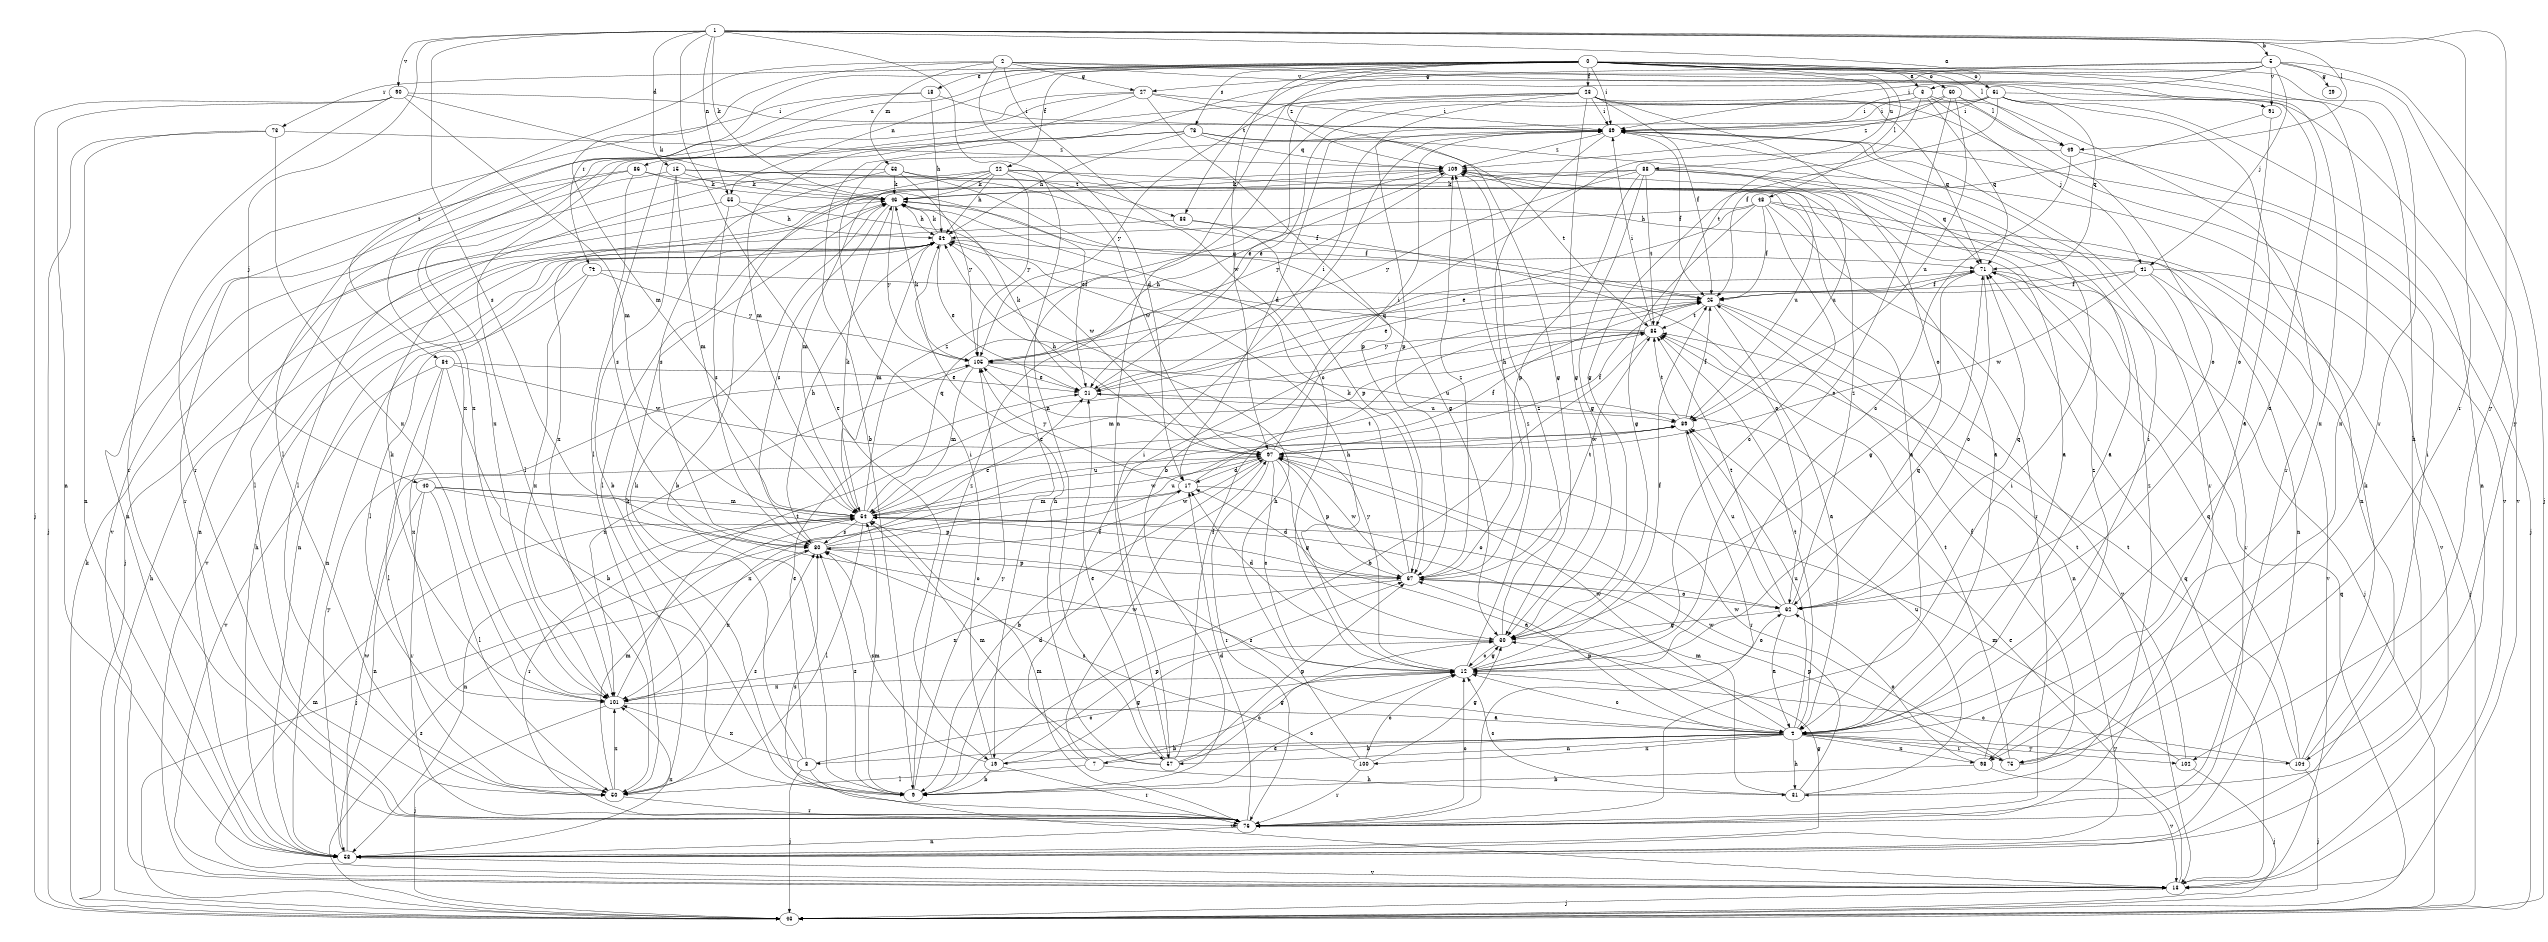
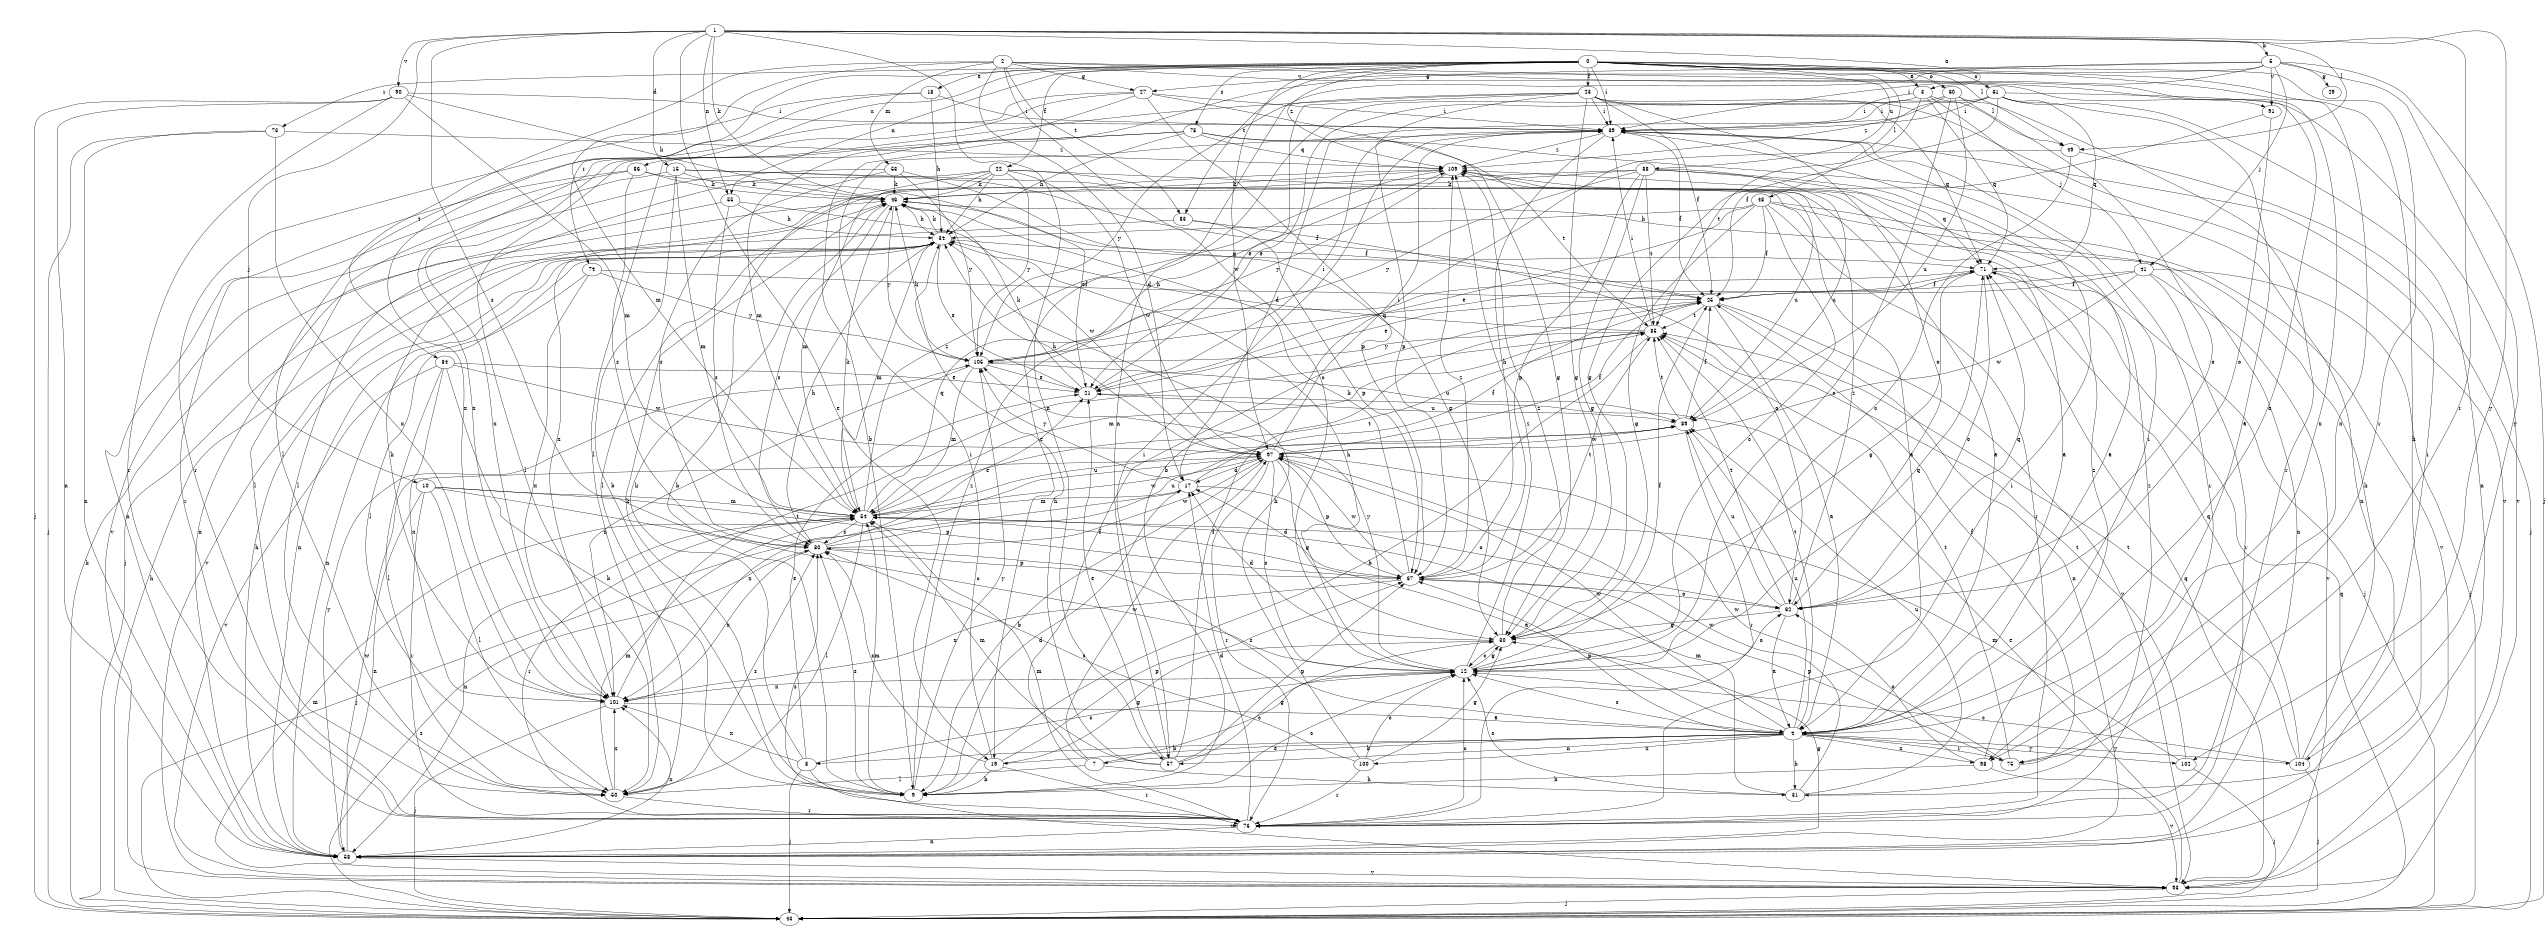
(1059, 184) -> (1087, 144)
(426, 486) -> (426, 486)
(2176, 888) -> (2176, 888)
